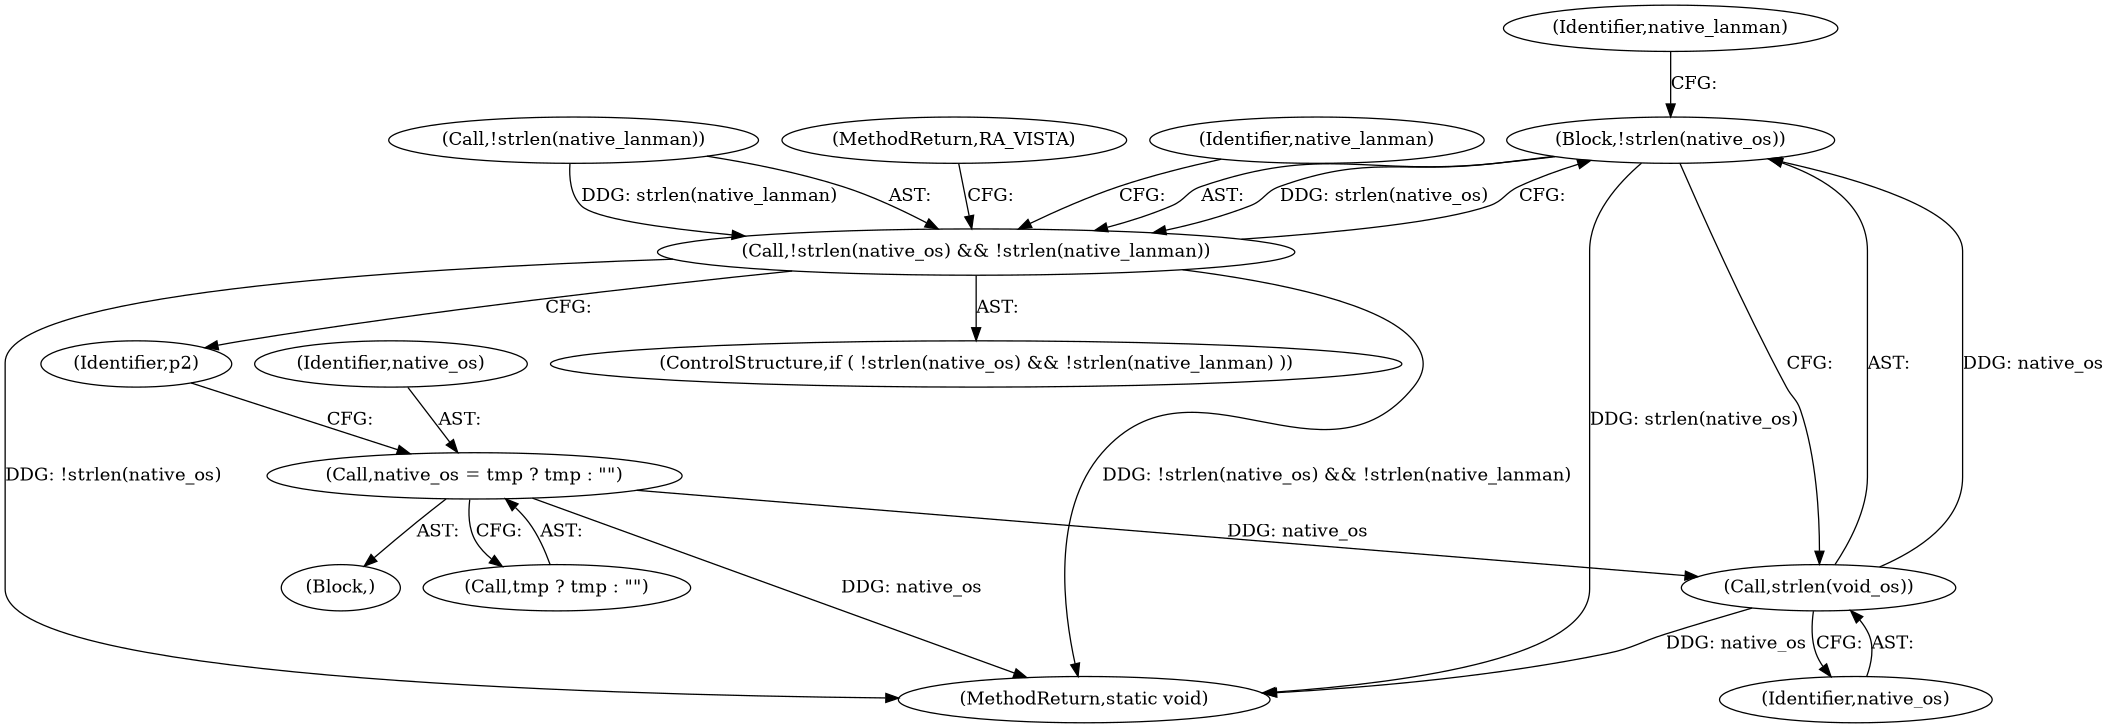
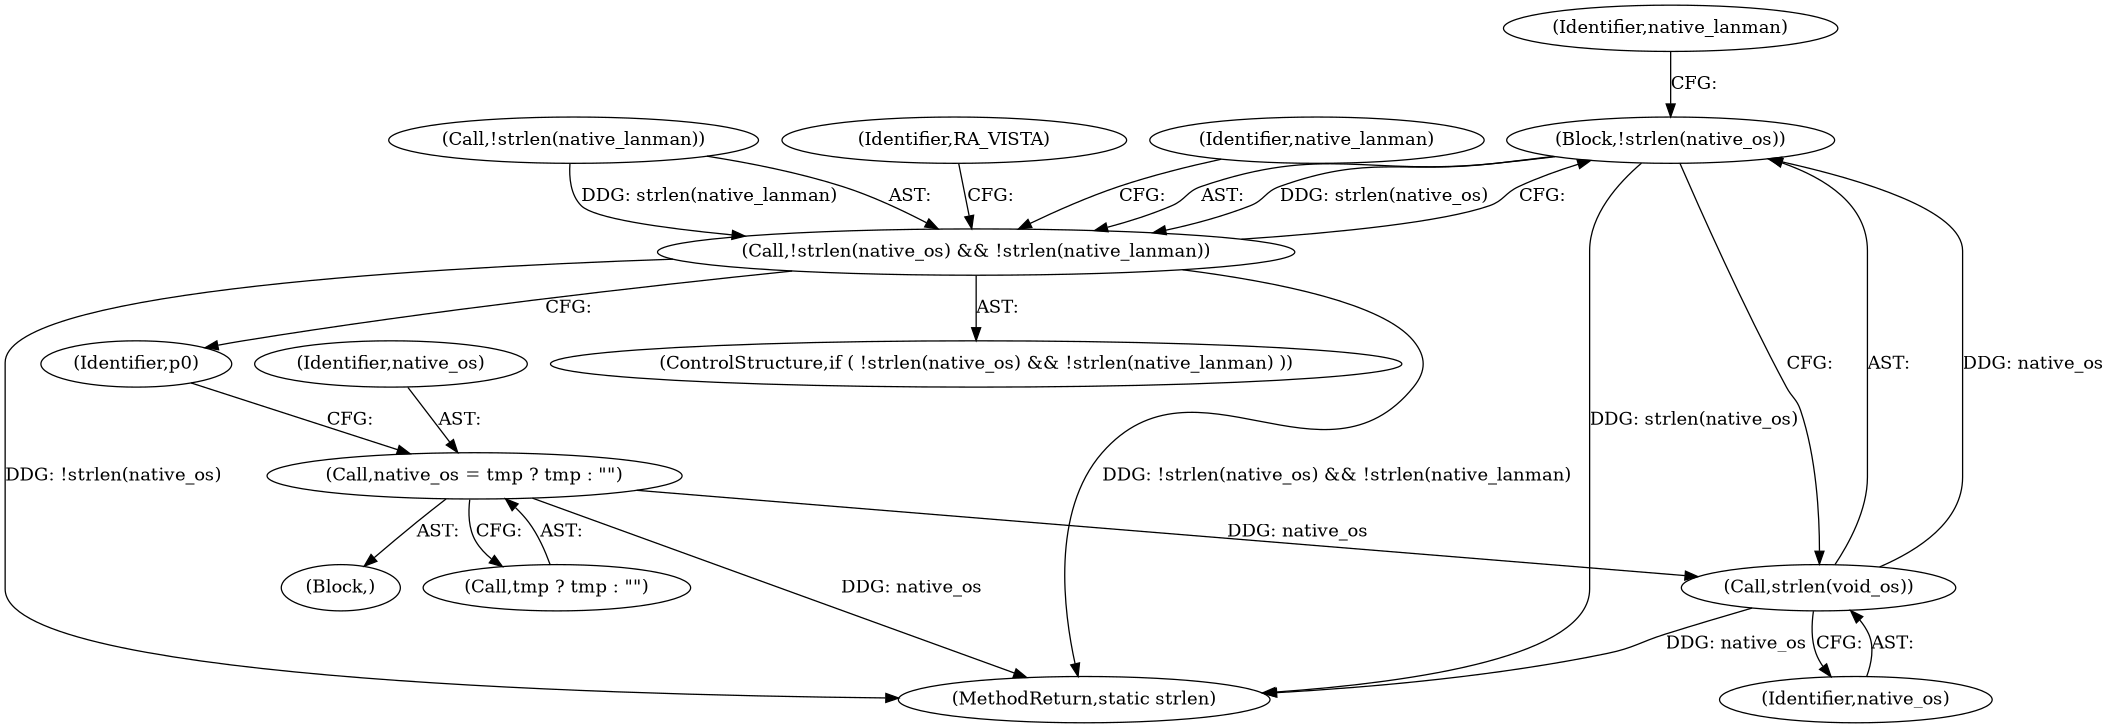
(954, 140) -> (954, 140)
(136, 364) -> (136, 364)
(1084, 700) -> (1084, 700)
